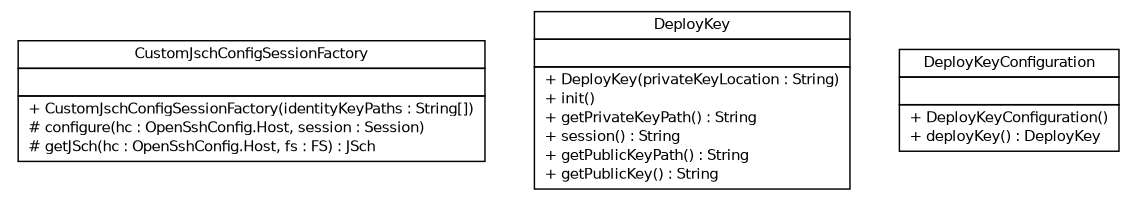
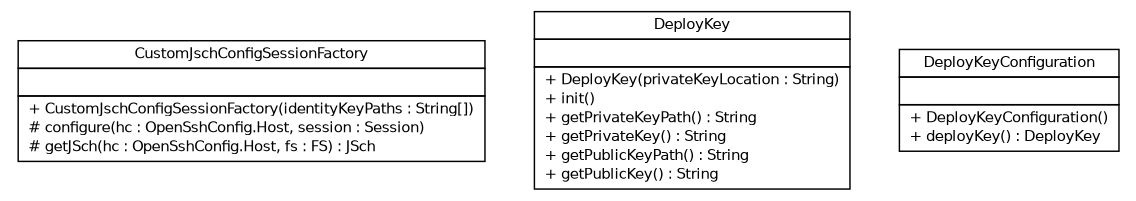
(613, 137) -> (635, 137)
